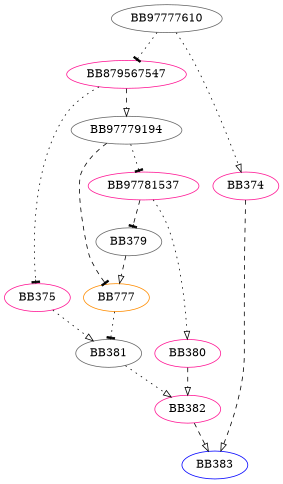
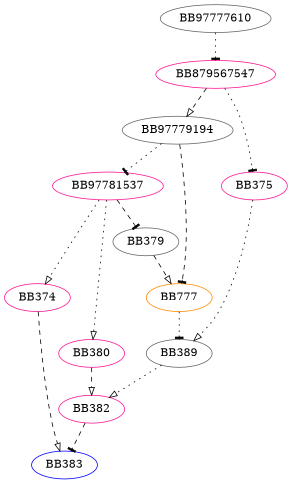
(211, 97) -> (74, 238)
(109, 353) -> (179, 353)
(200, 434) -> (79, 435)
